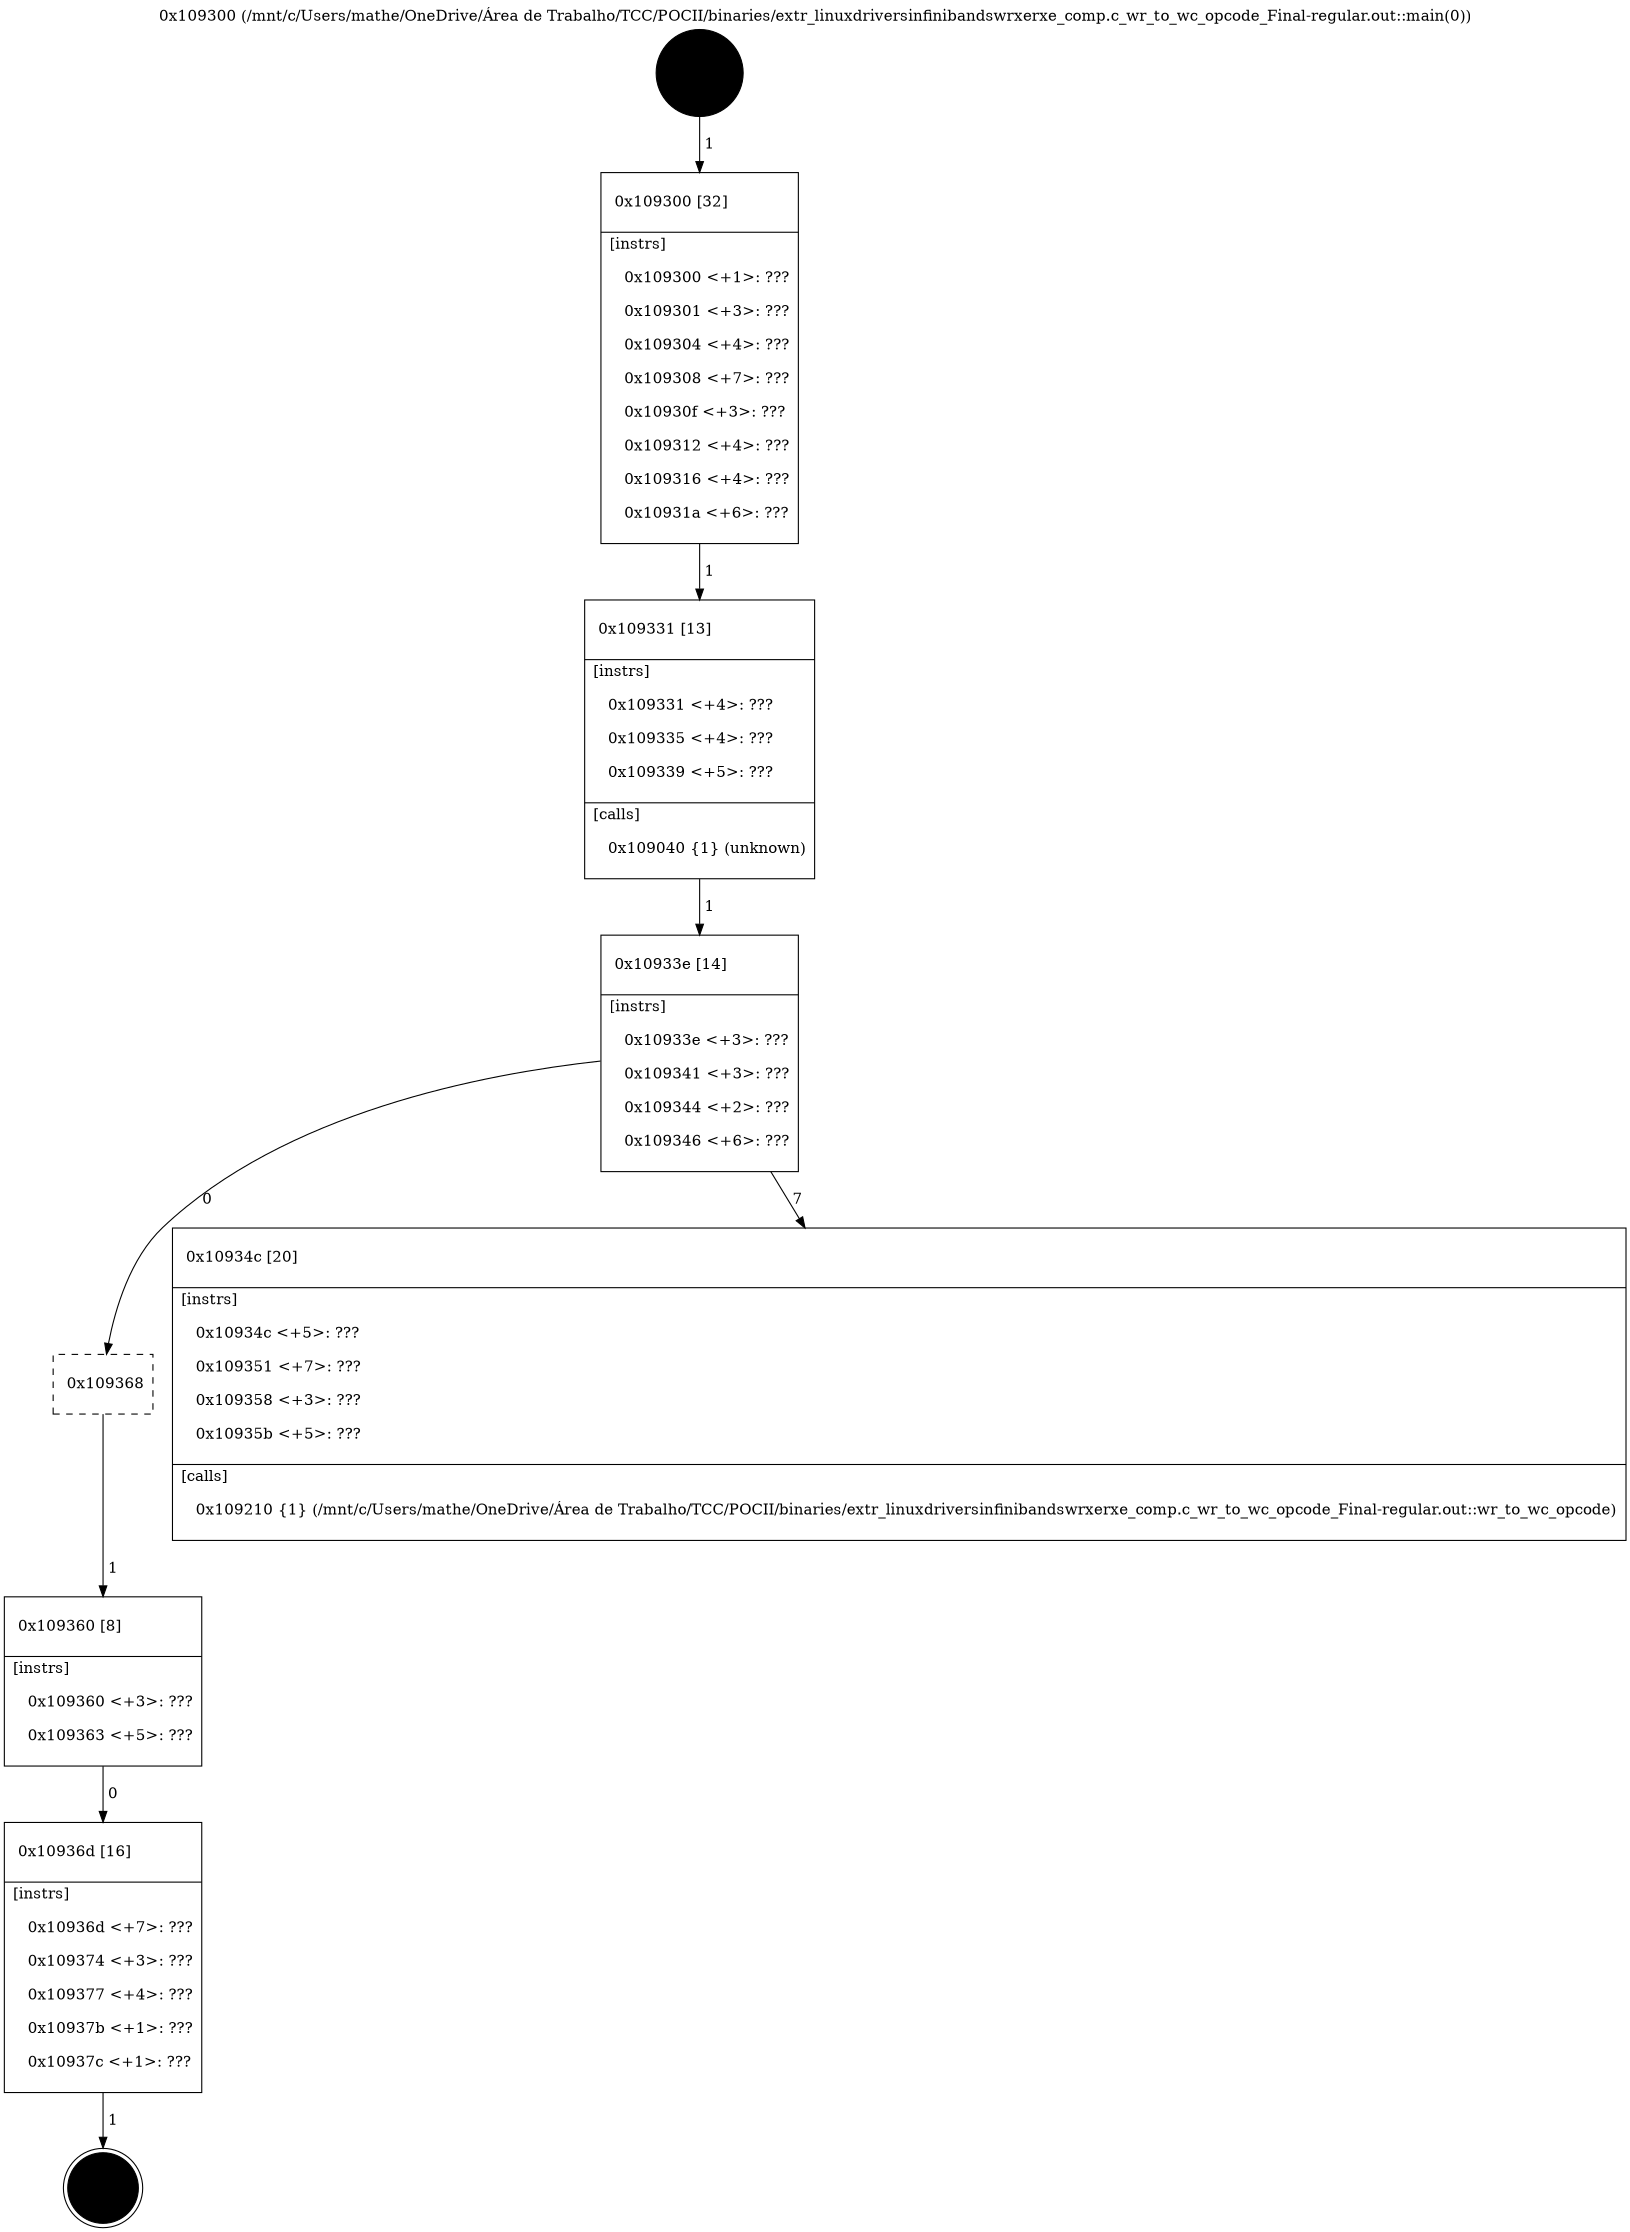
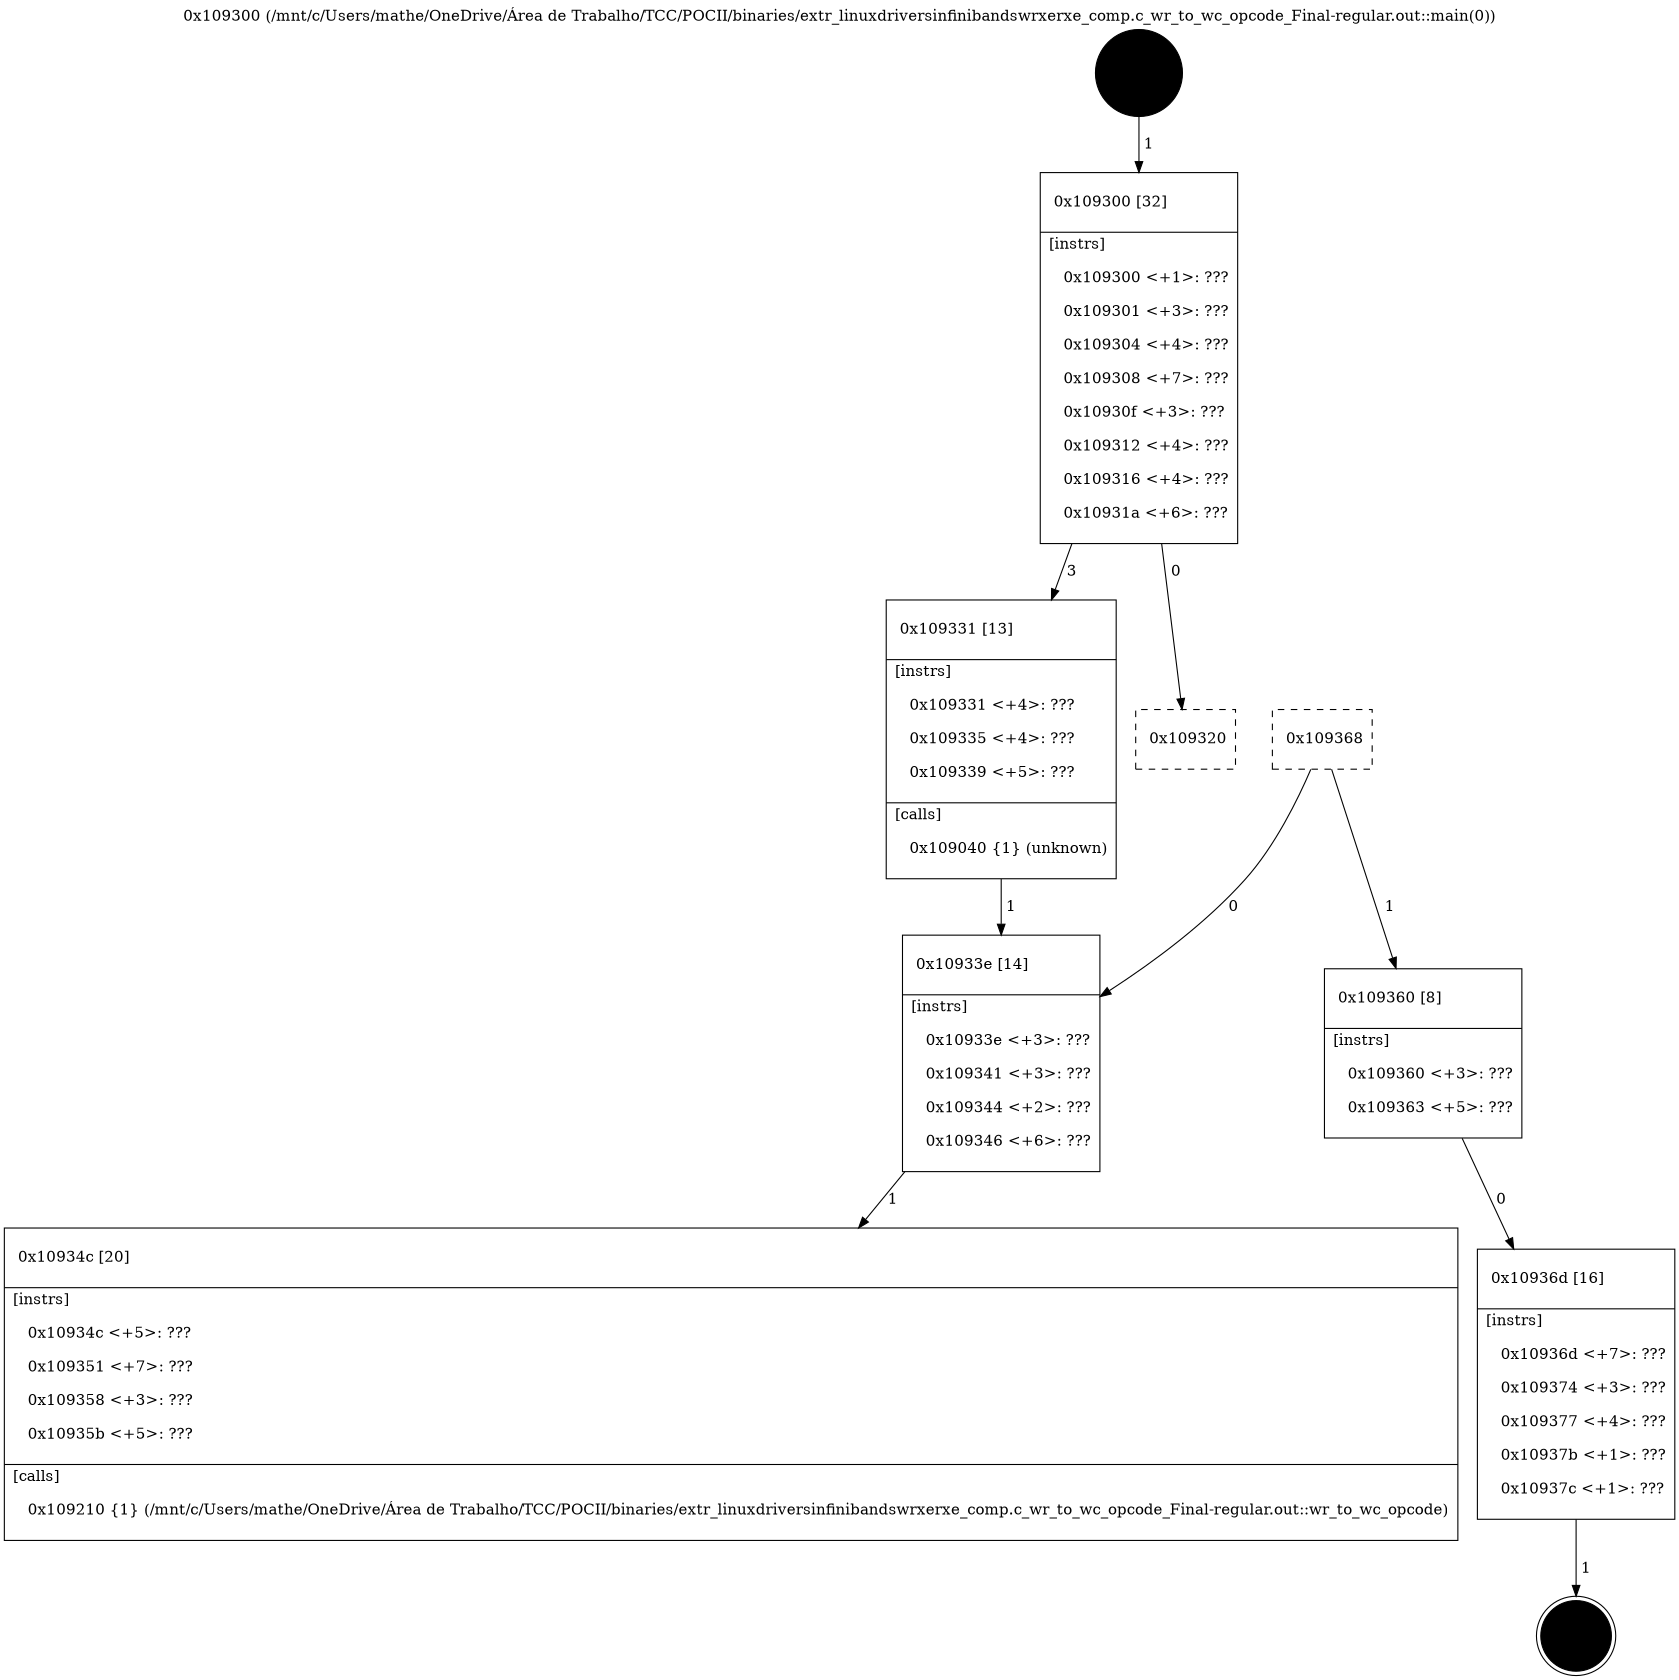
(707, 572) -> (1070, 572)
none -> (1186, 739)
(308, 1135) -> (1229, 897)
(795, 1200) -> (891, 1200)
